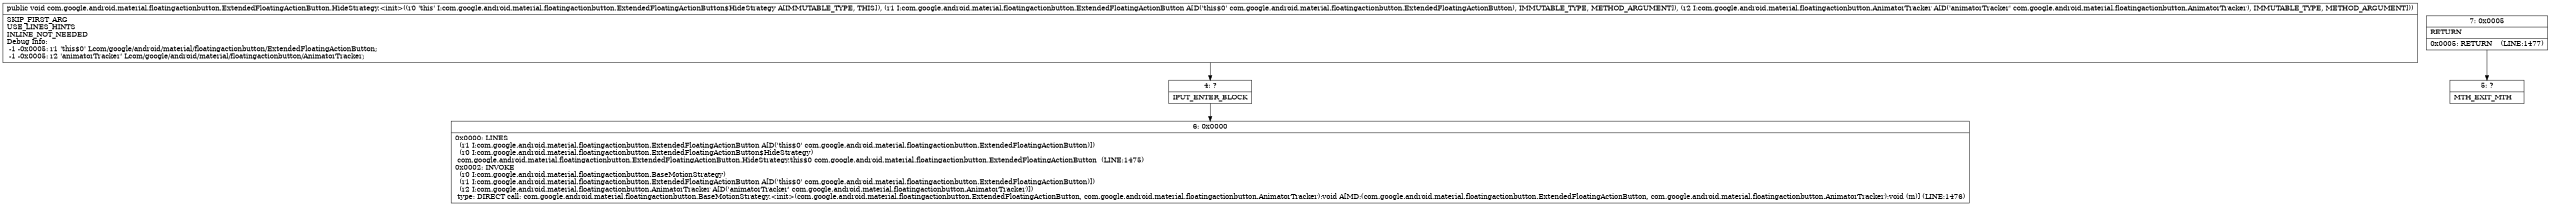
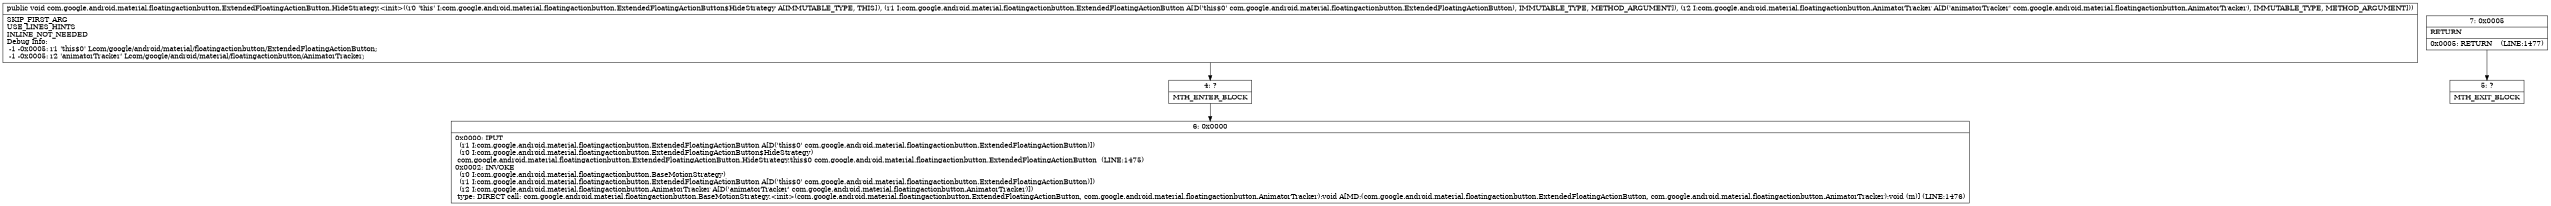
(1210, 98) -> (1210, 98)
(2483, 98) -> (2487, 98)
(484, 138) -> (481, 138)
